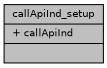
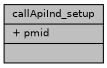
(43, 33) -> (31, 33)
